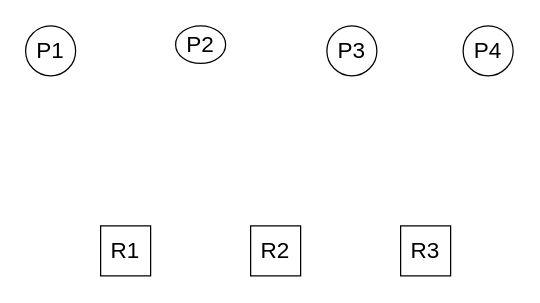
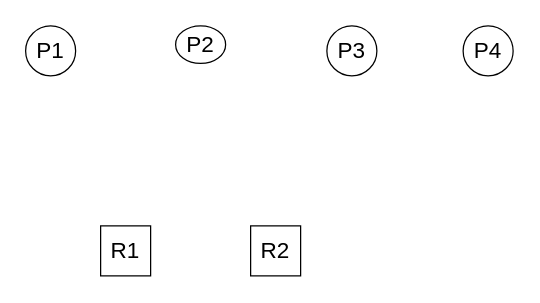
(426, 251) -> none
